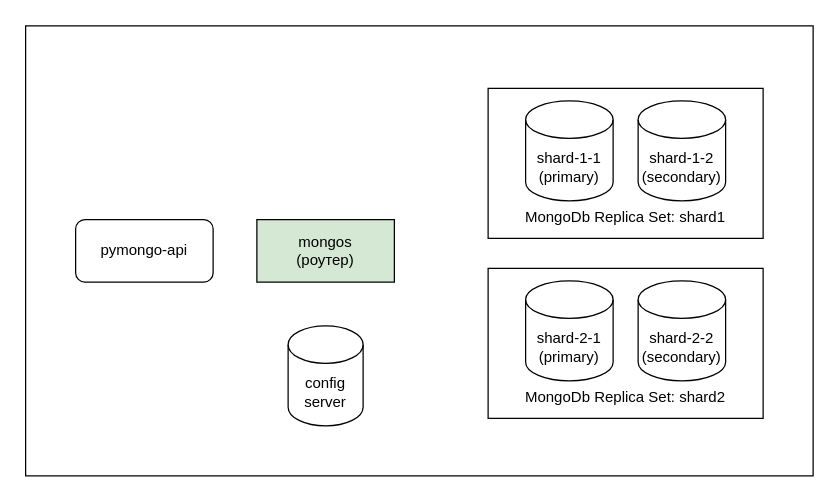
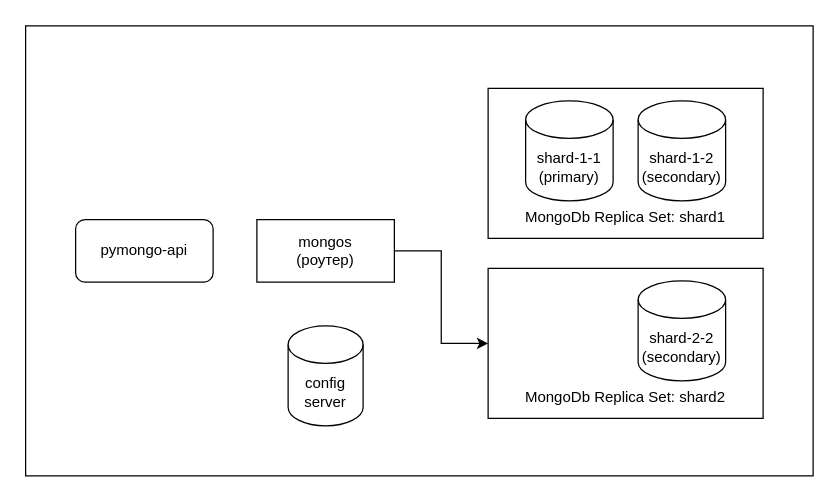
(326, 251) -> (326, 251)
none -> (441, 293)
(569, 331) -> none
